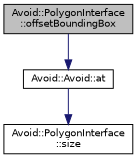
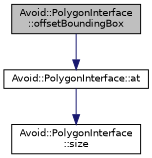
(68, 79) -> (76, 79)
